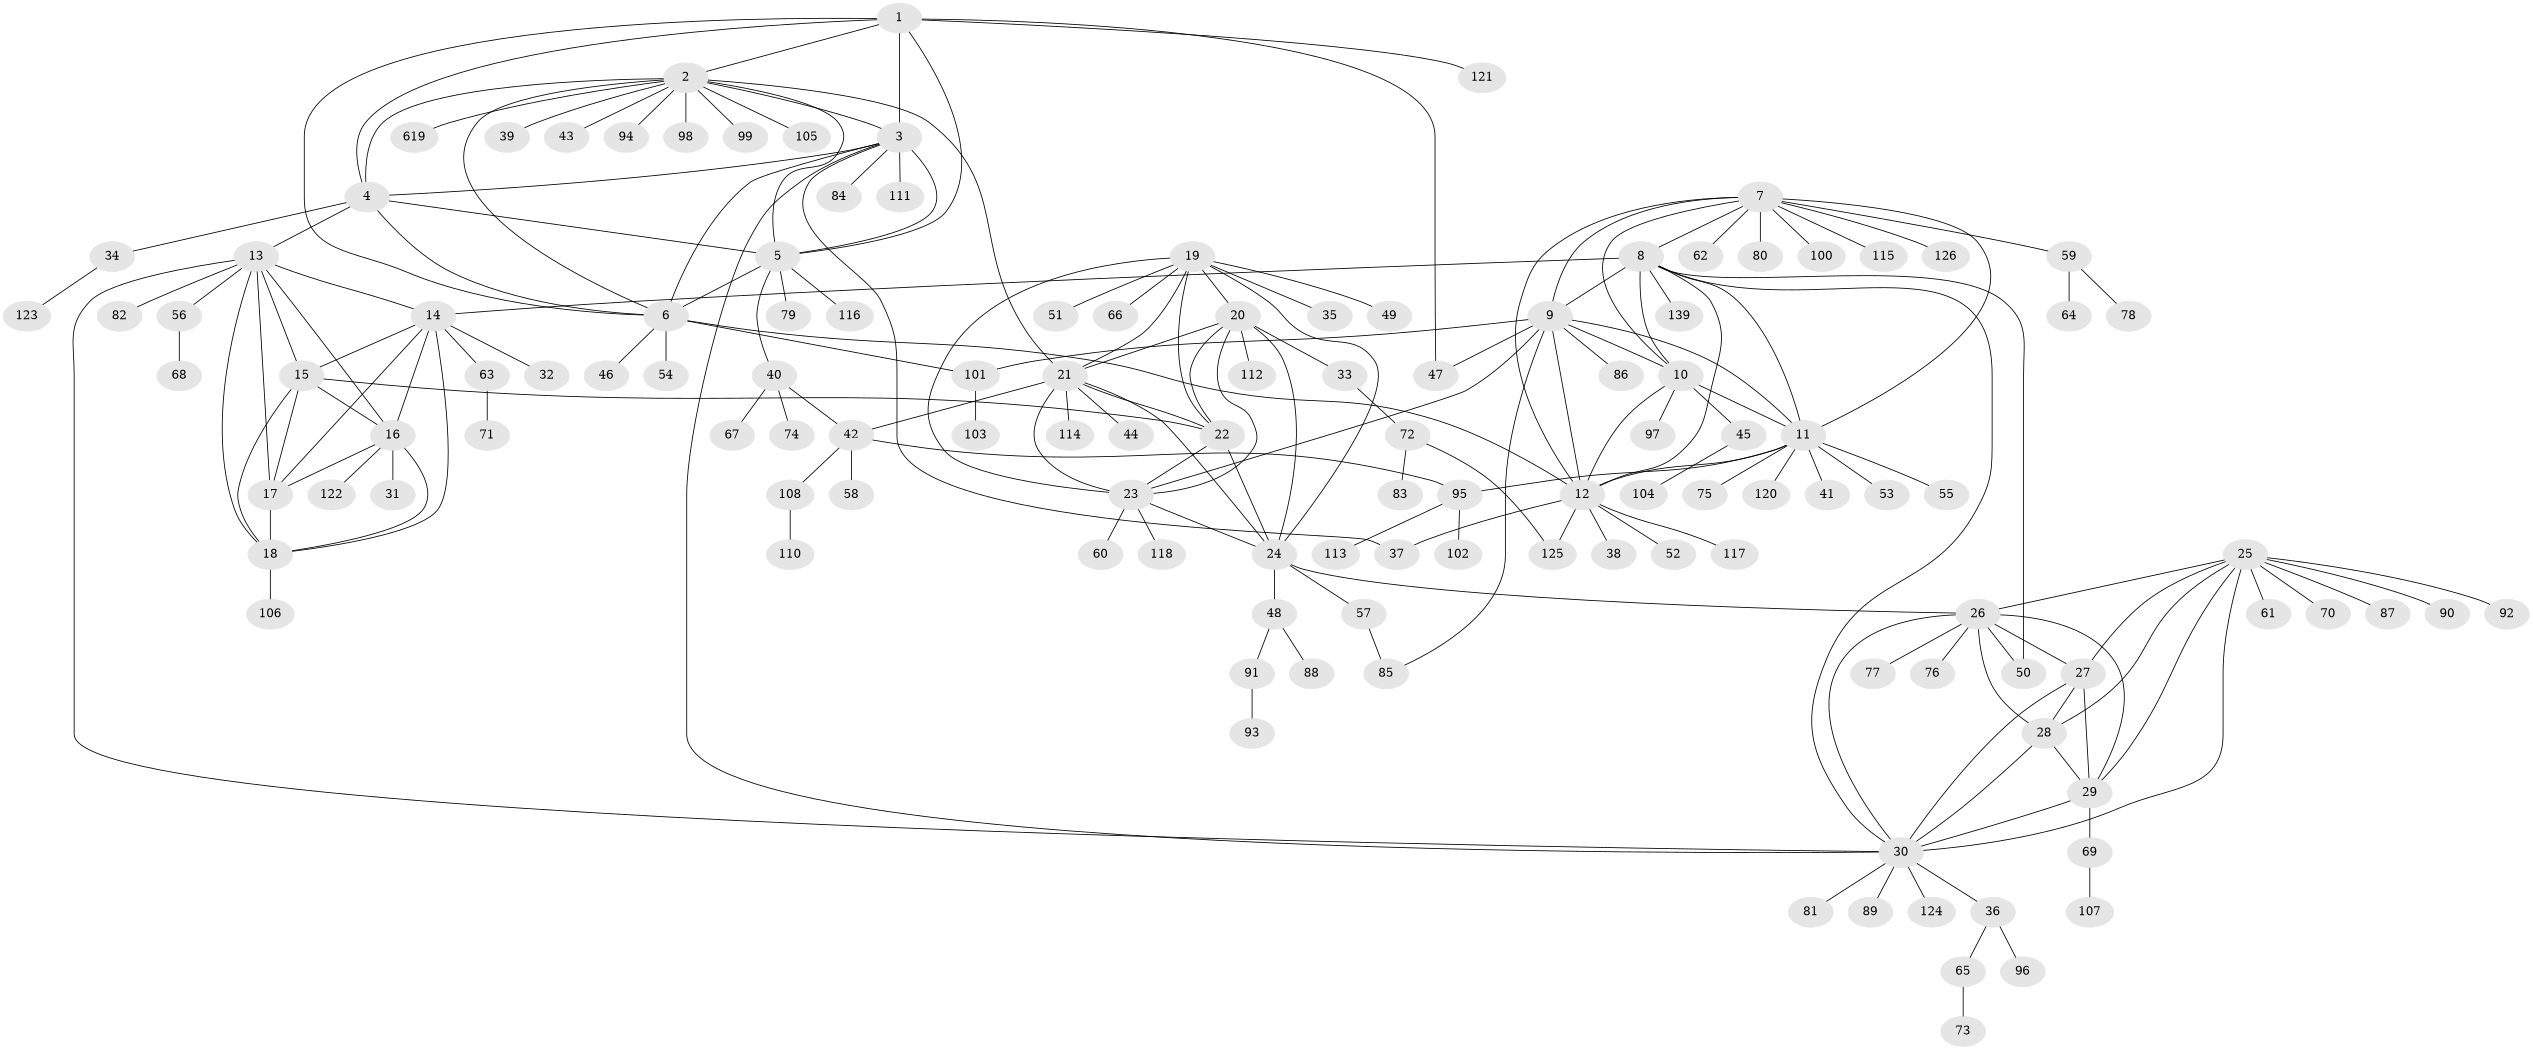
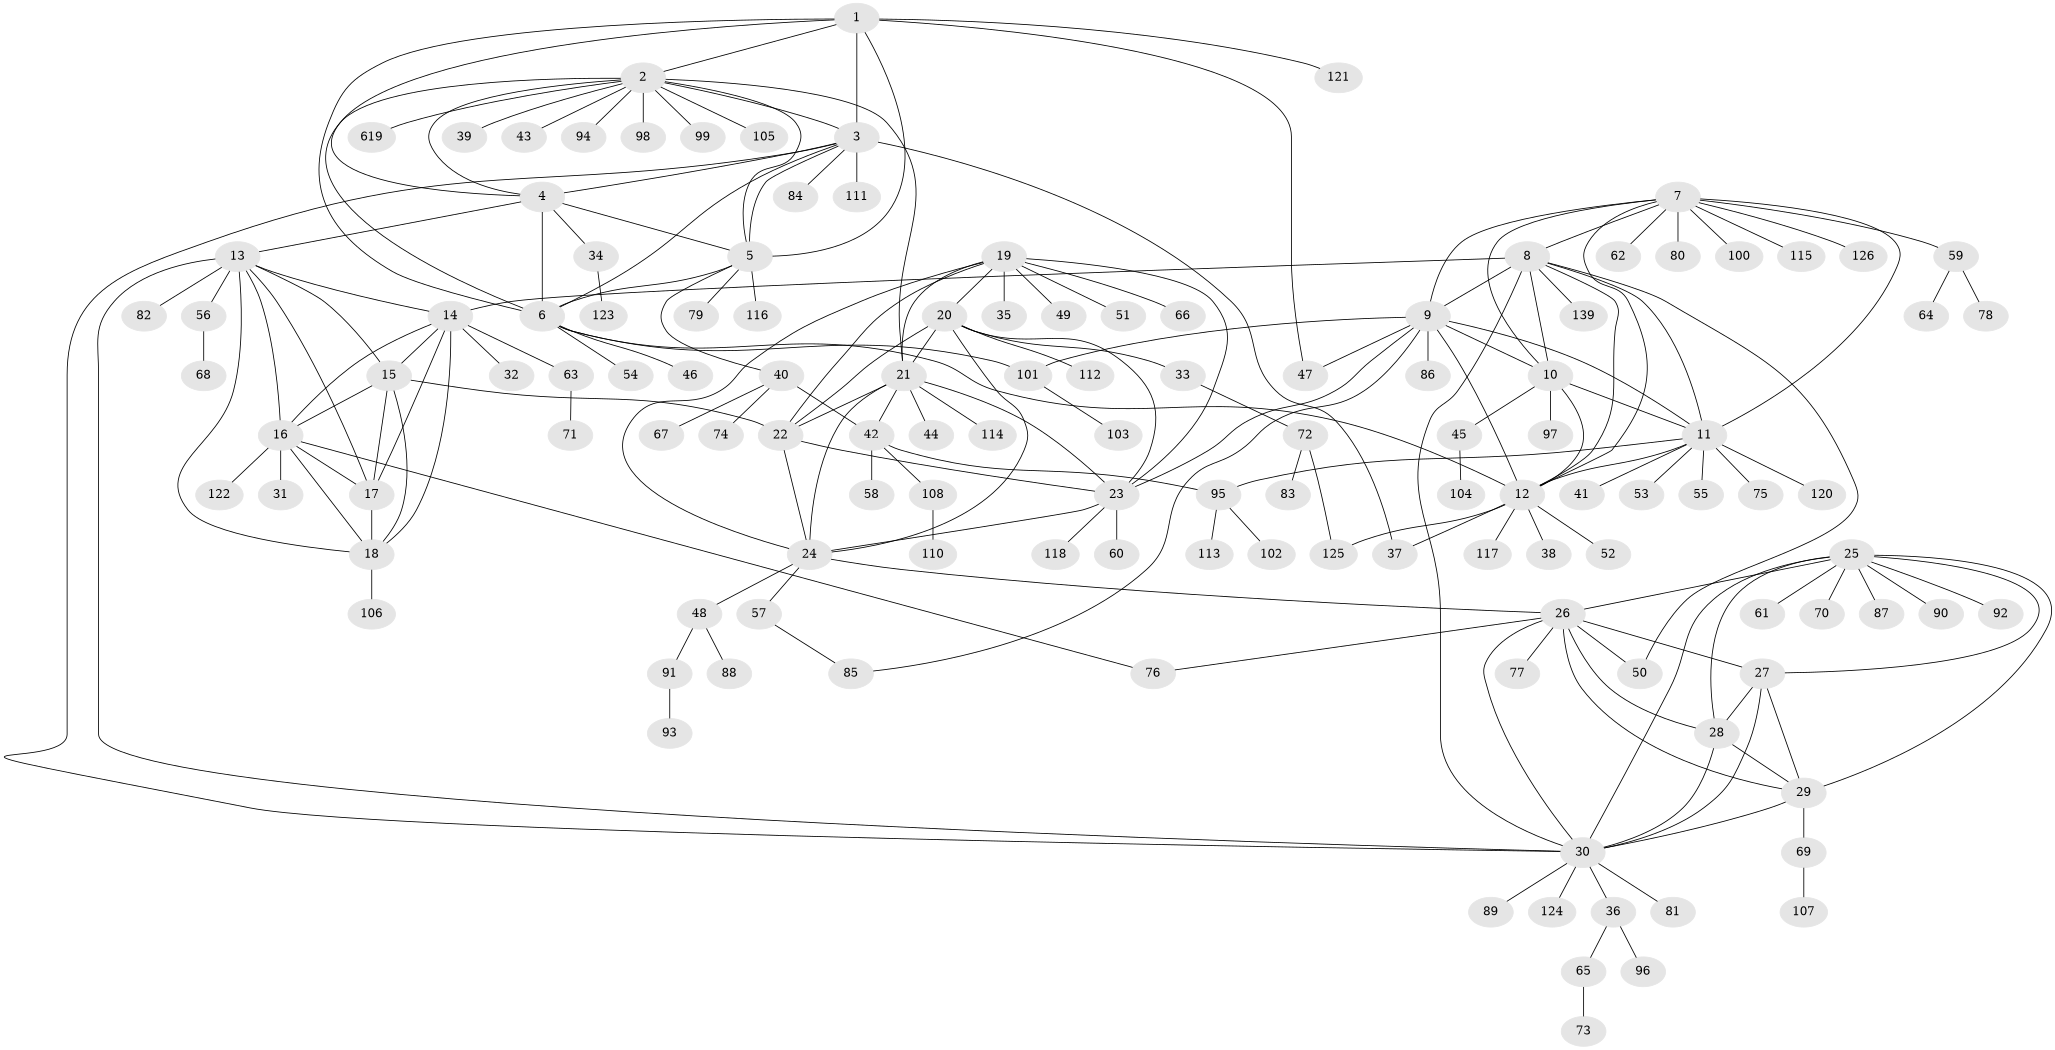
none -> (717, 555)
